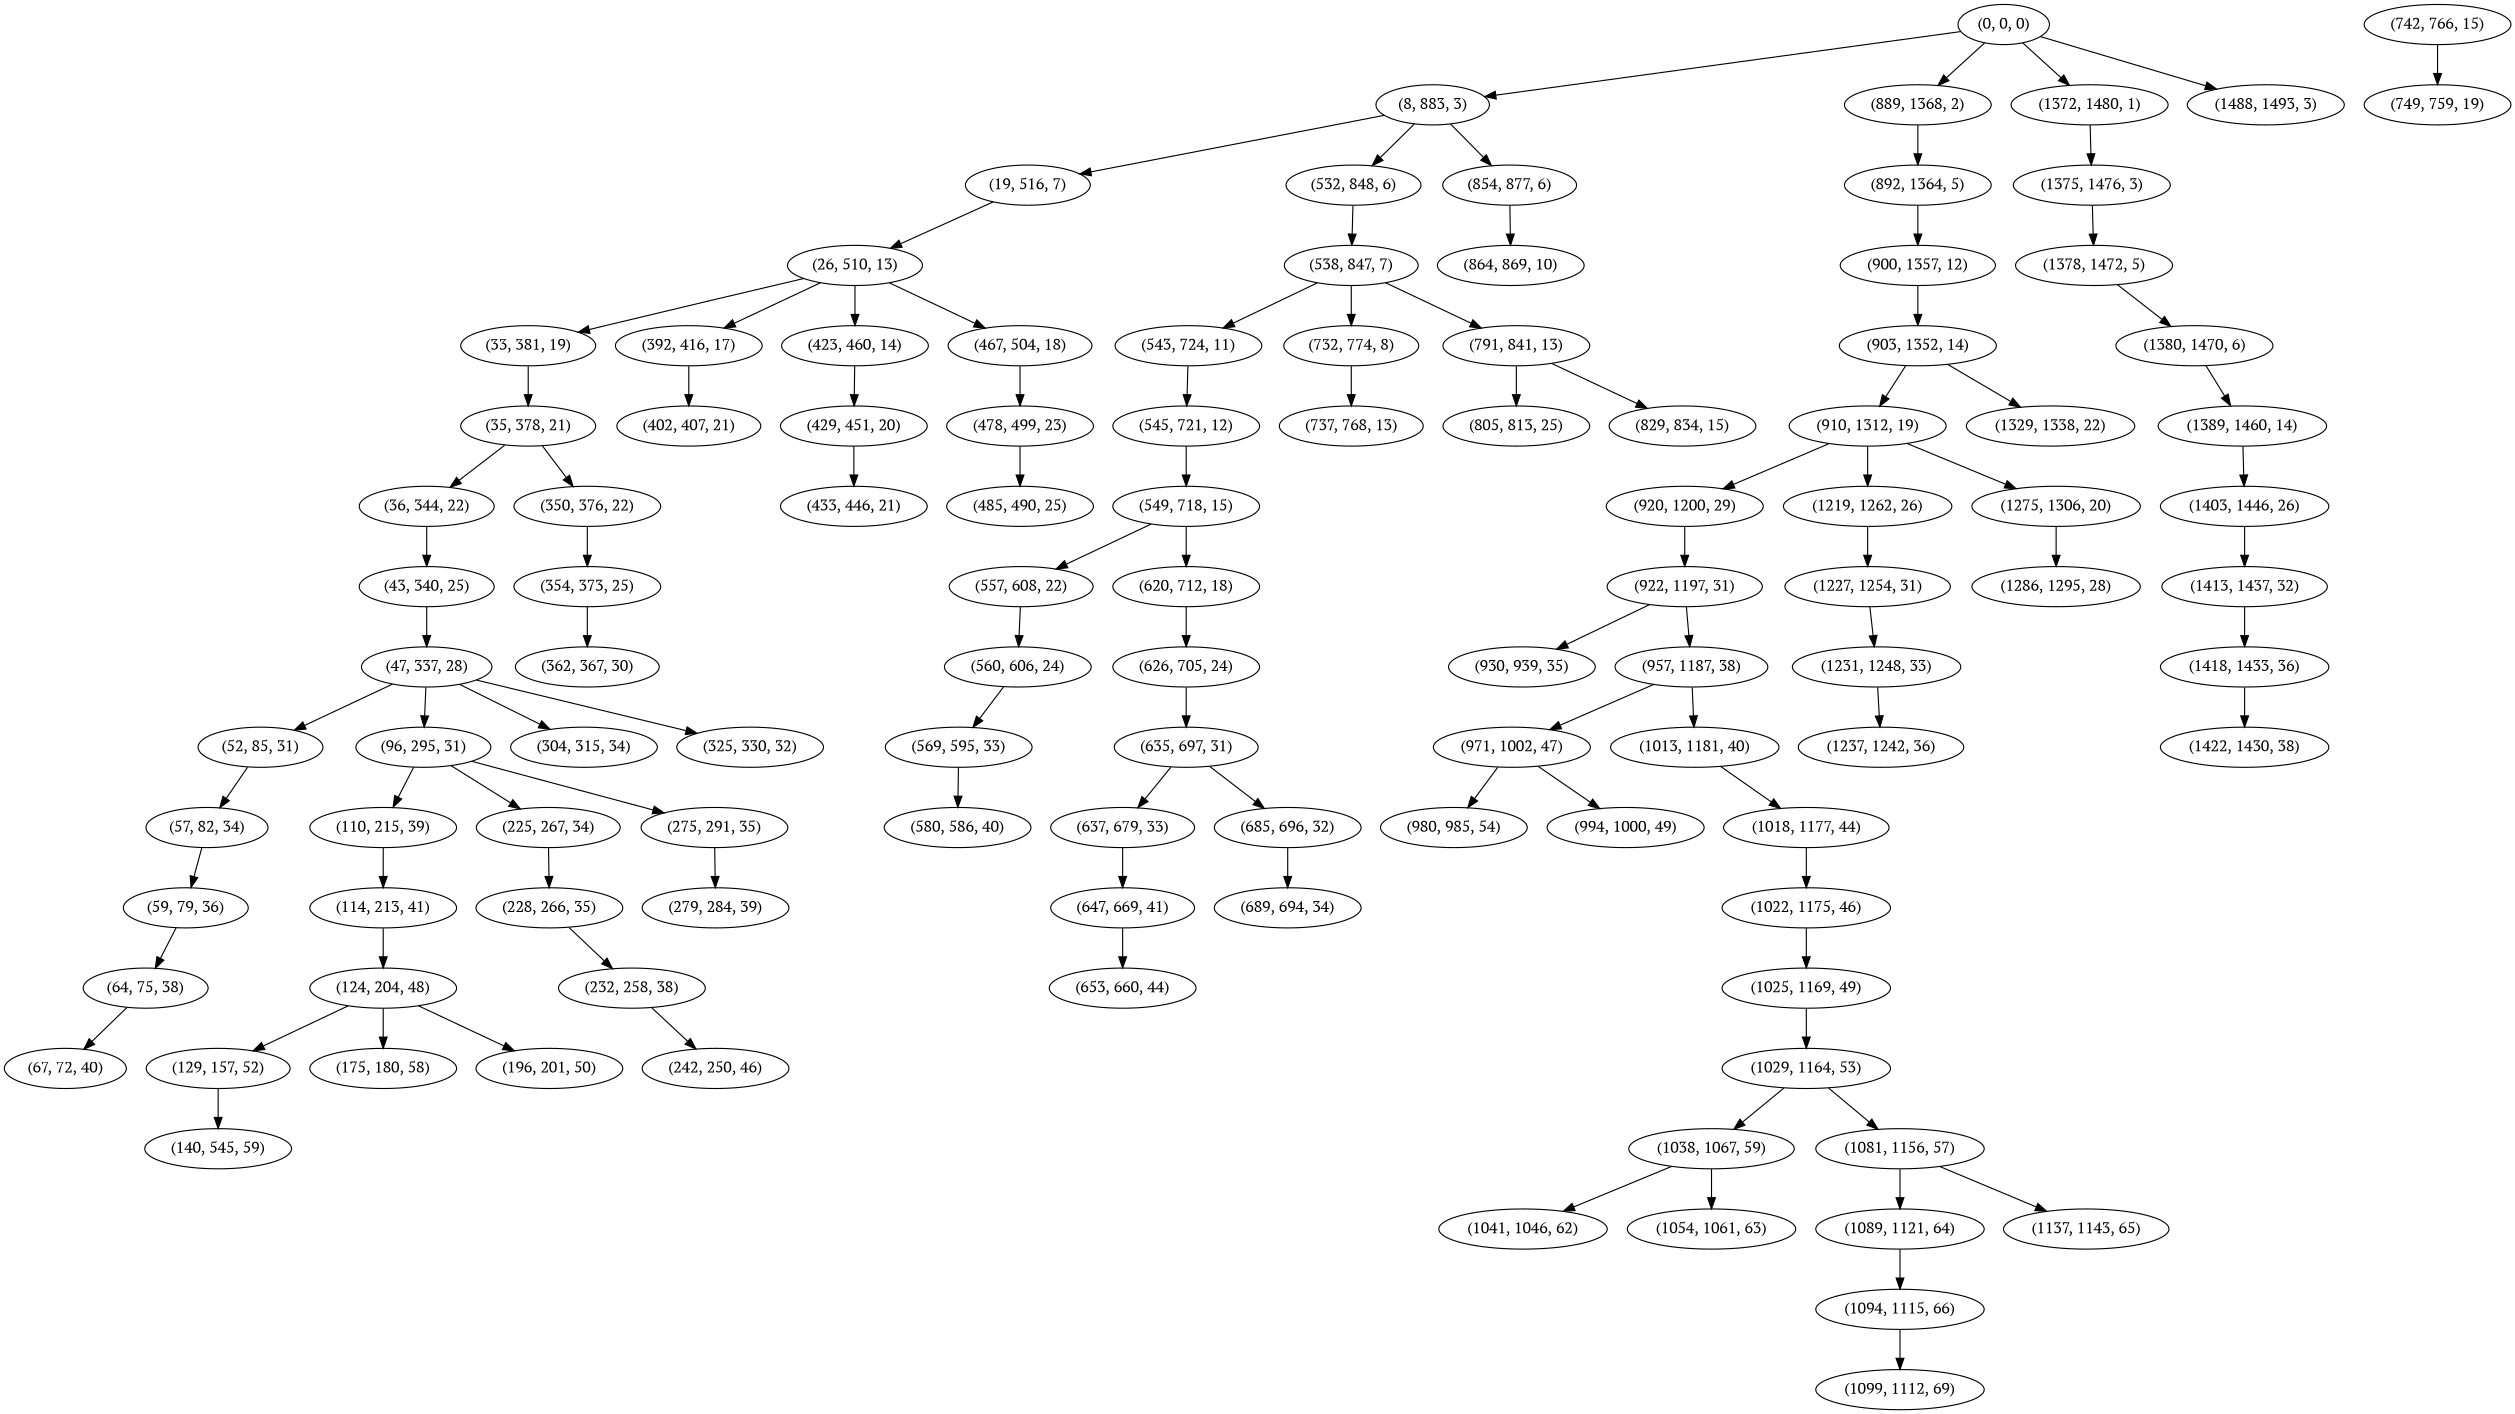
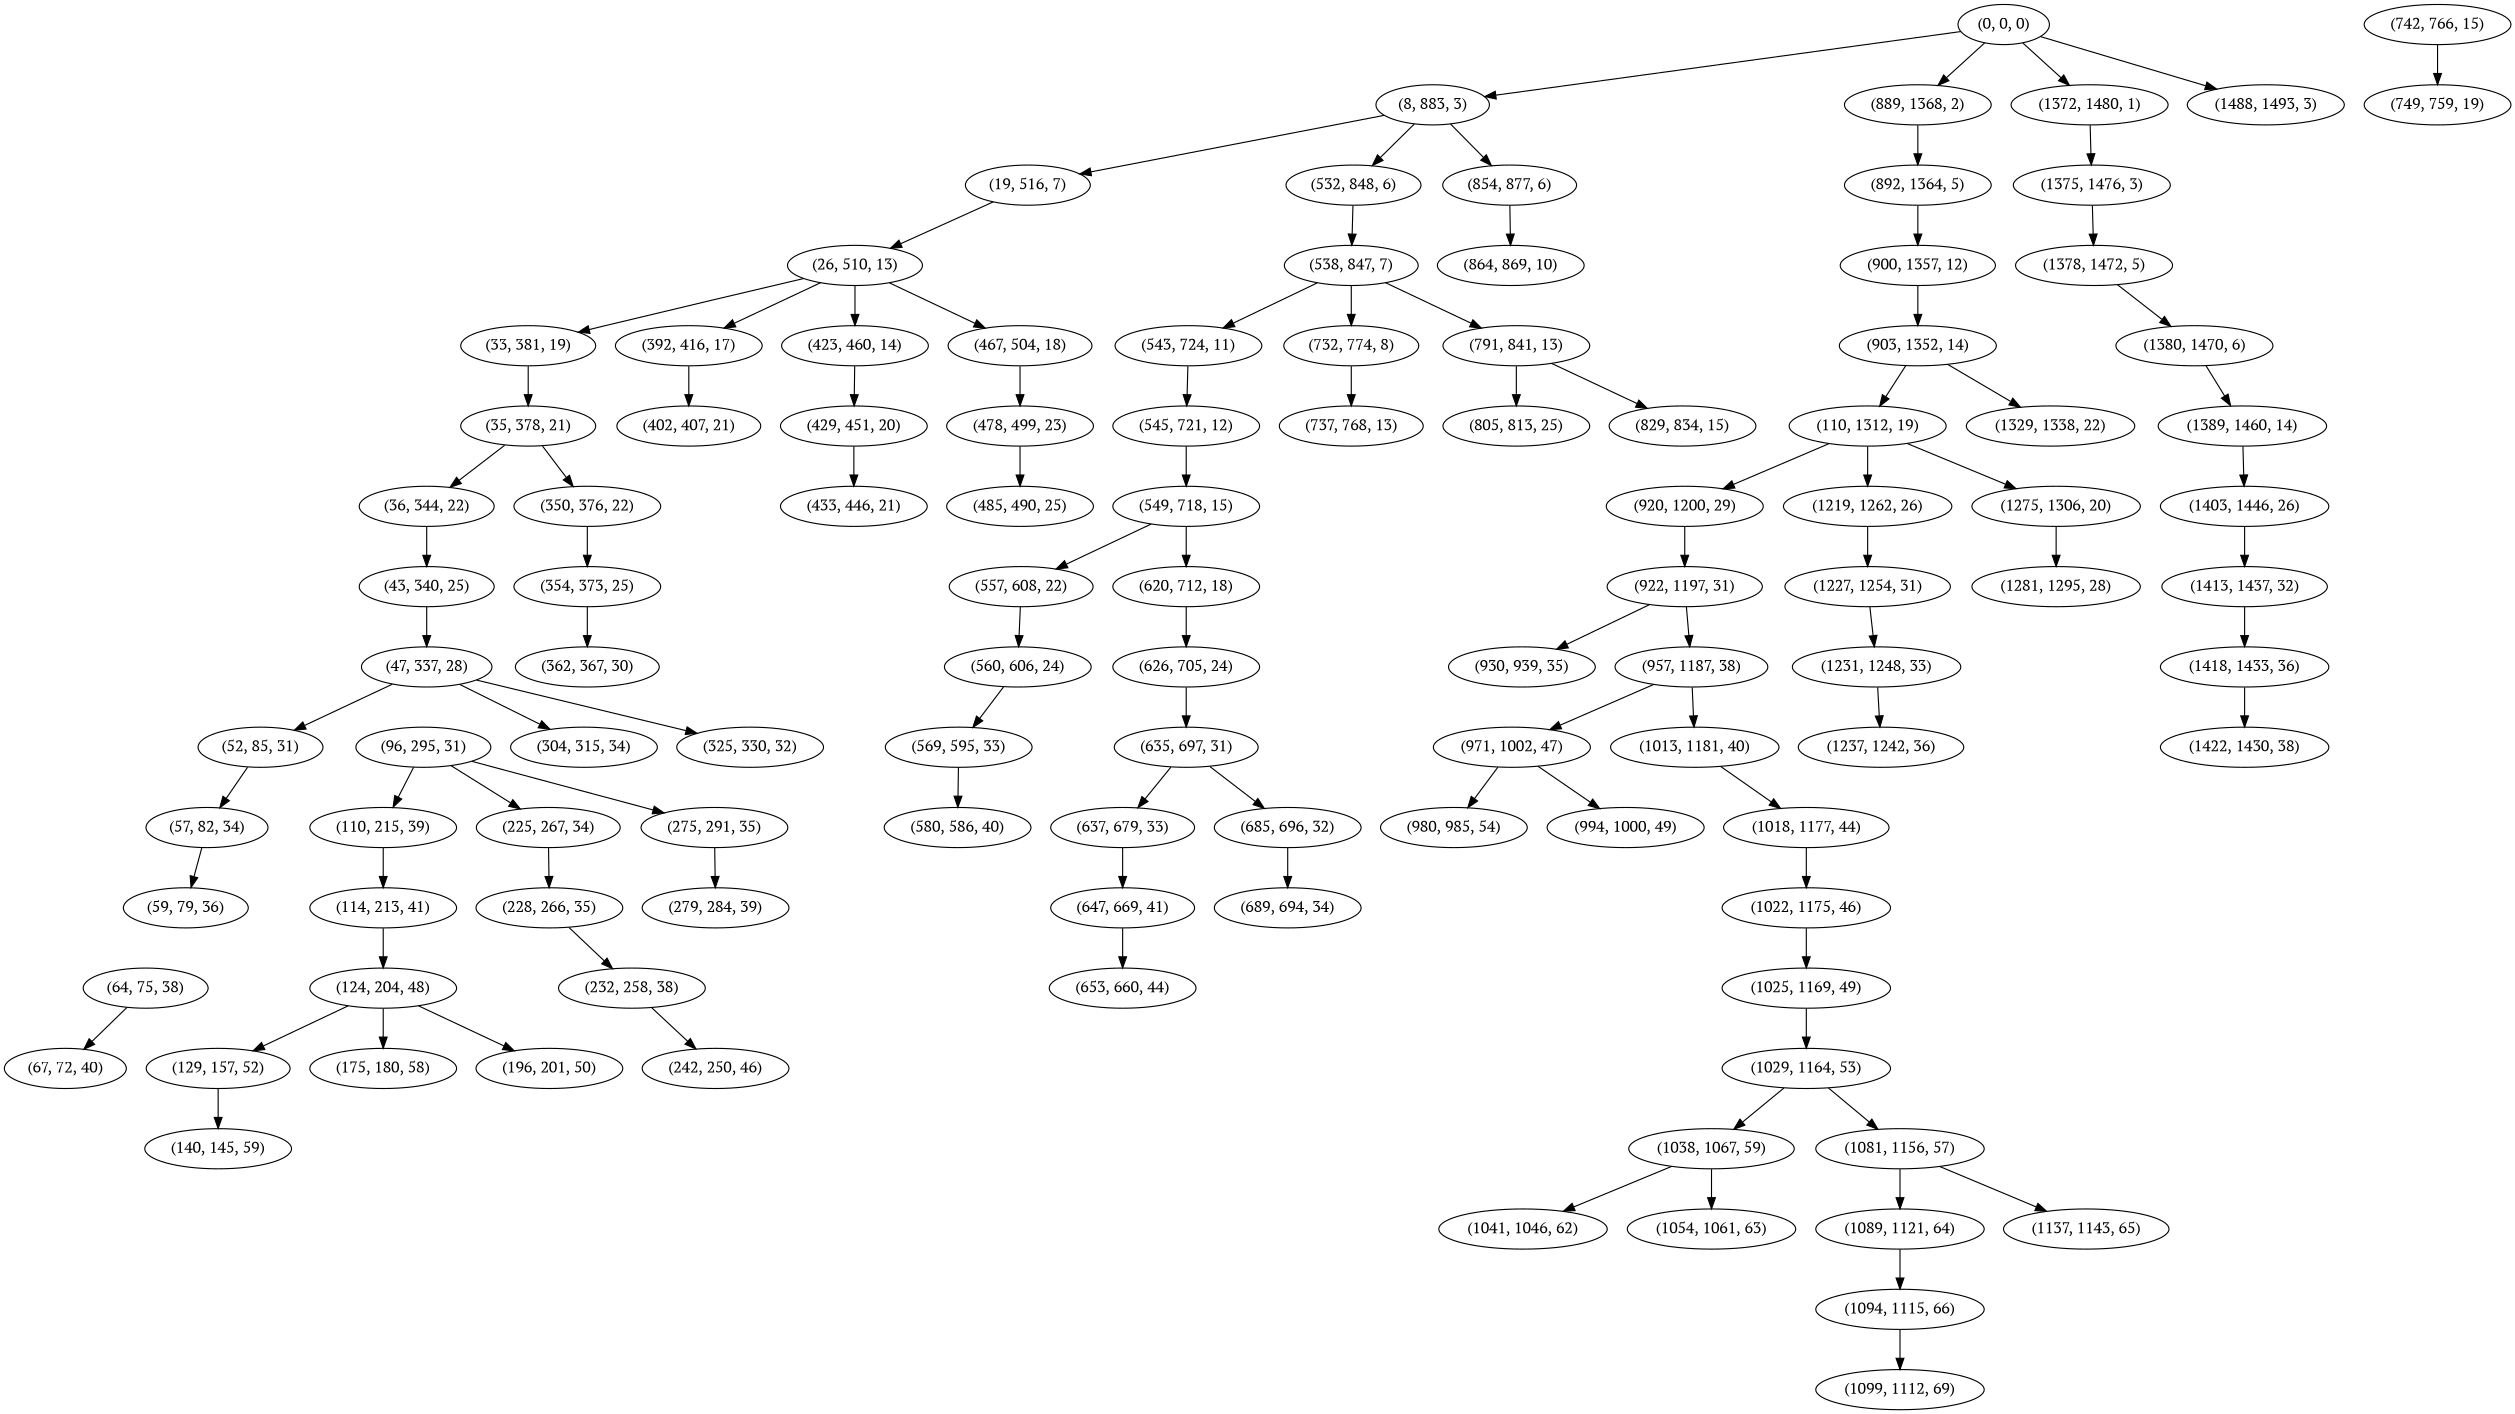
(1868, 426) -> (1868, 426)
(2056, 587) -> (2056, 587)
(425, 702) -> none
(168, 943) -> none
(218, 1149) -> (218, 1149)
